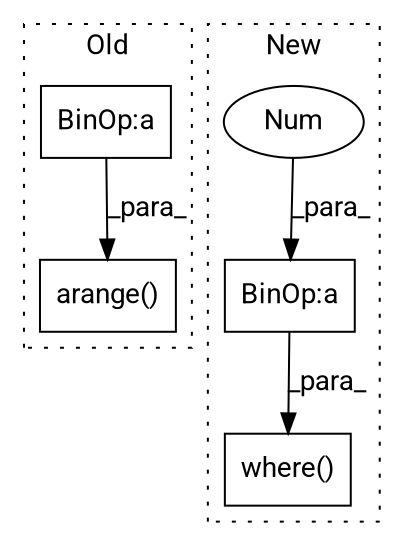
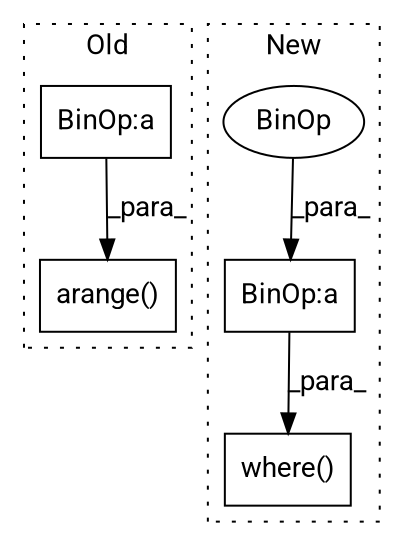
(294, 122) -> (294, 122)
